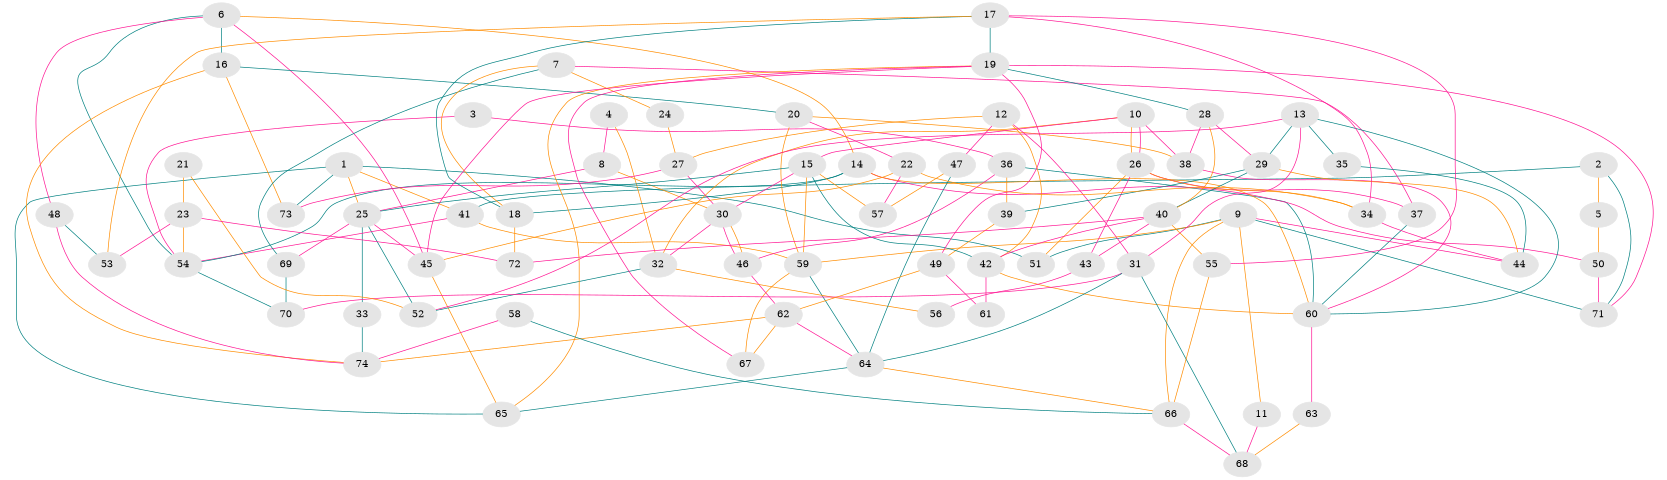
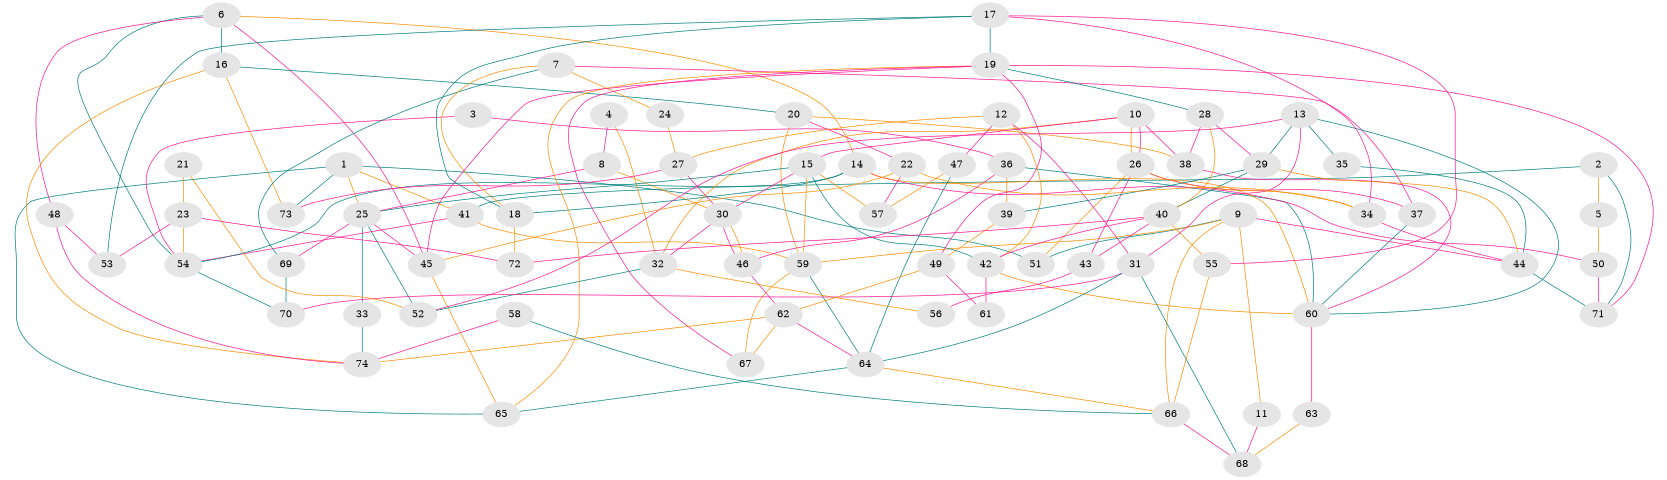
(521, 29) -> (521, 29)
(81, 240) -> (81, 240)
(1410, 263) -> (1559, 290)
